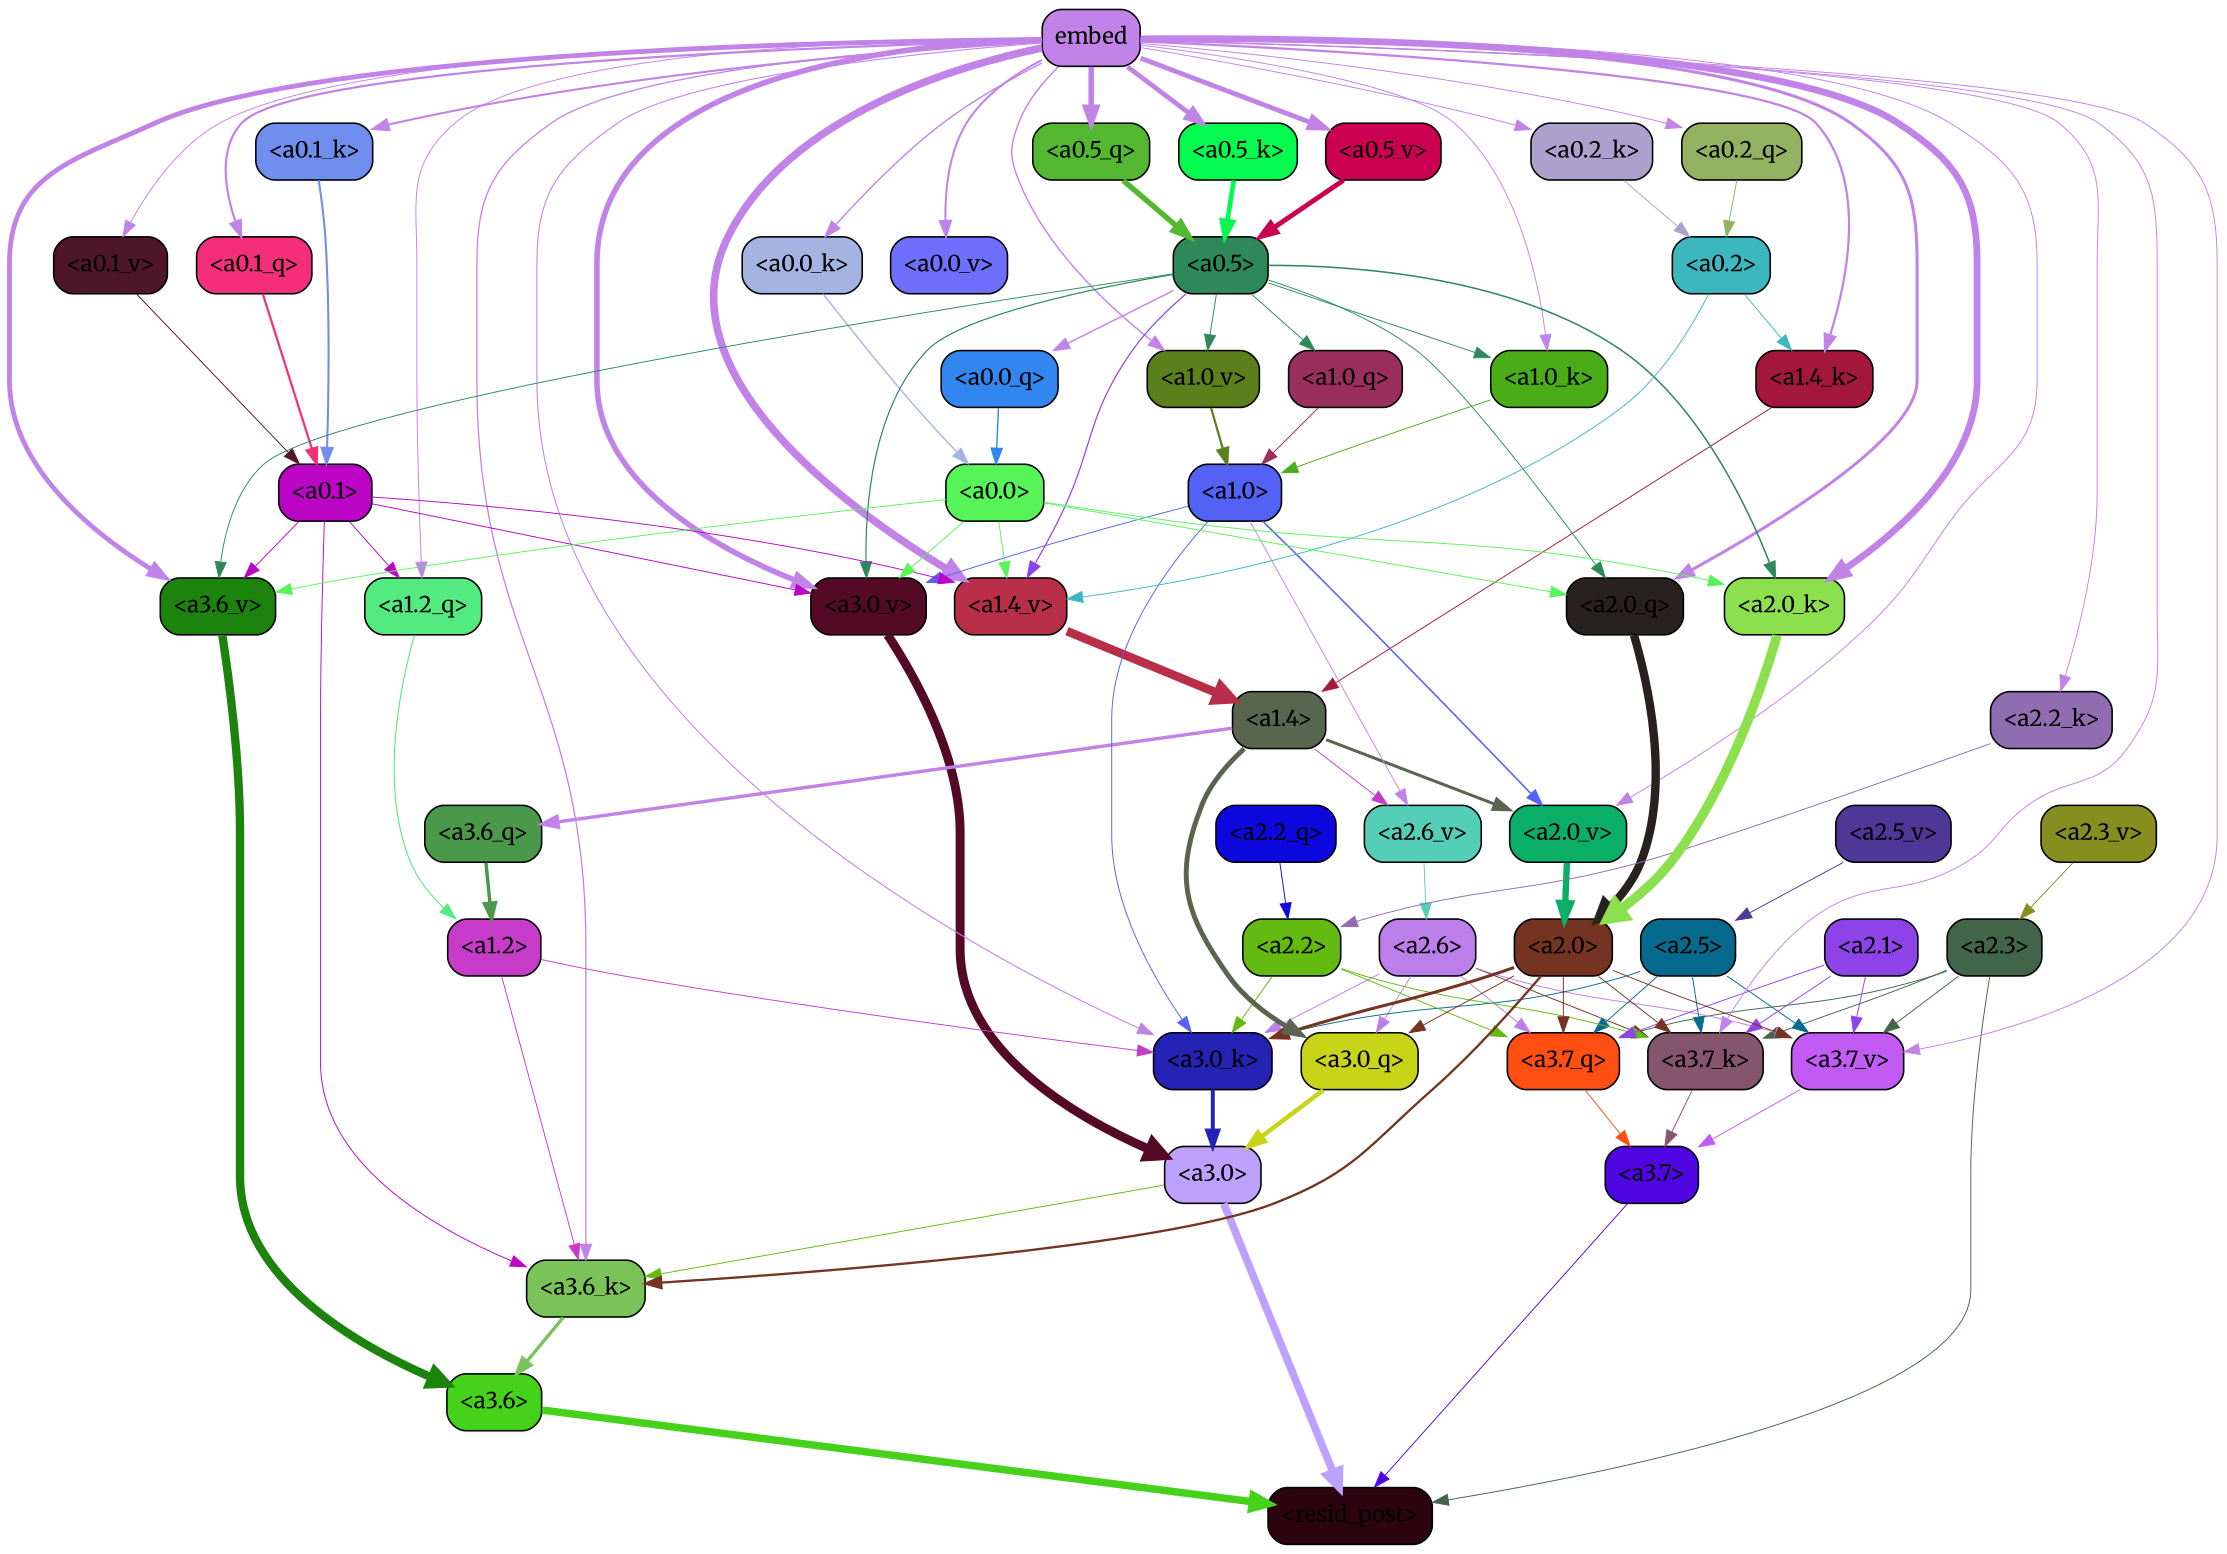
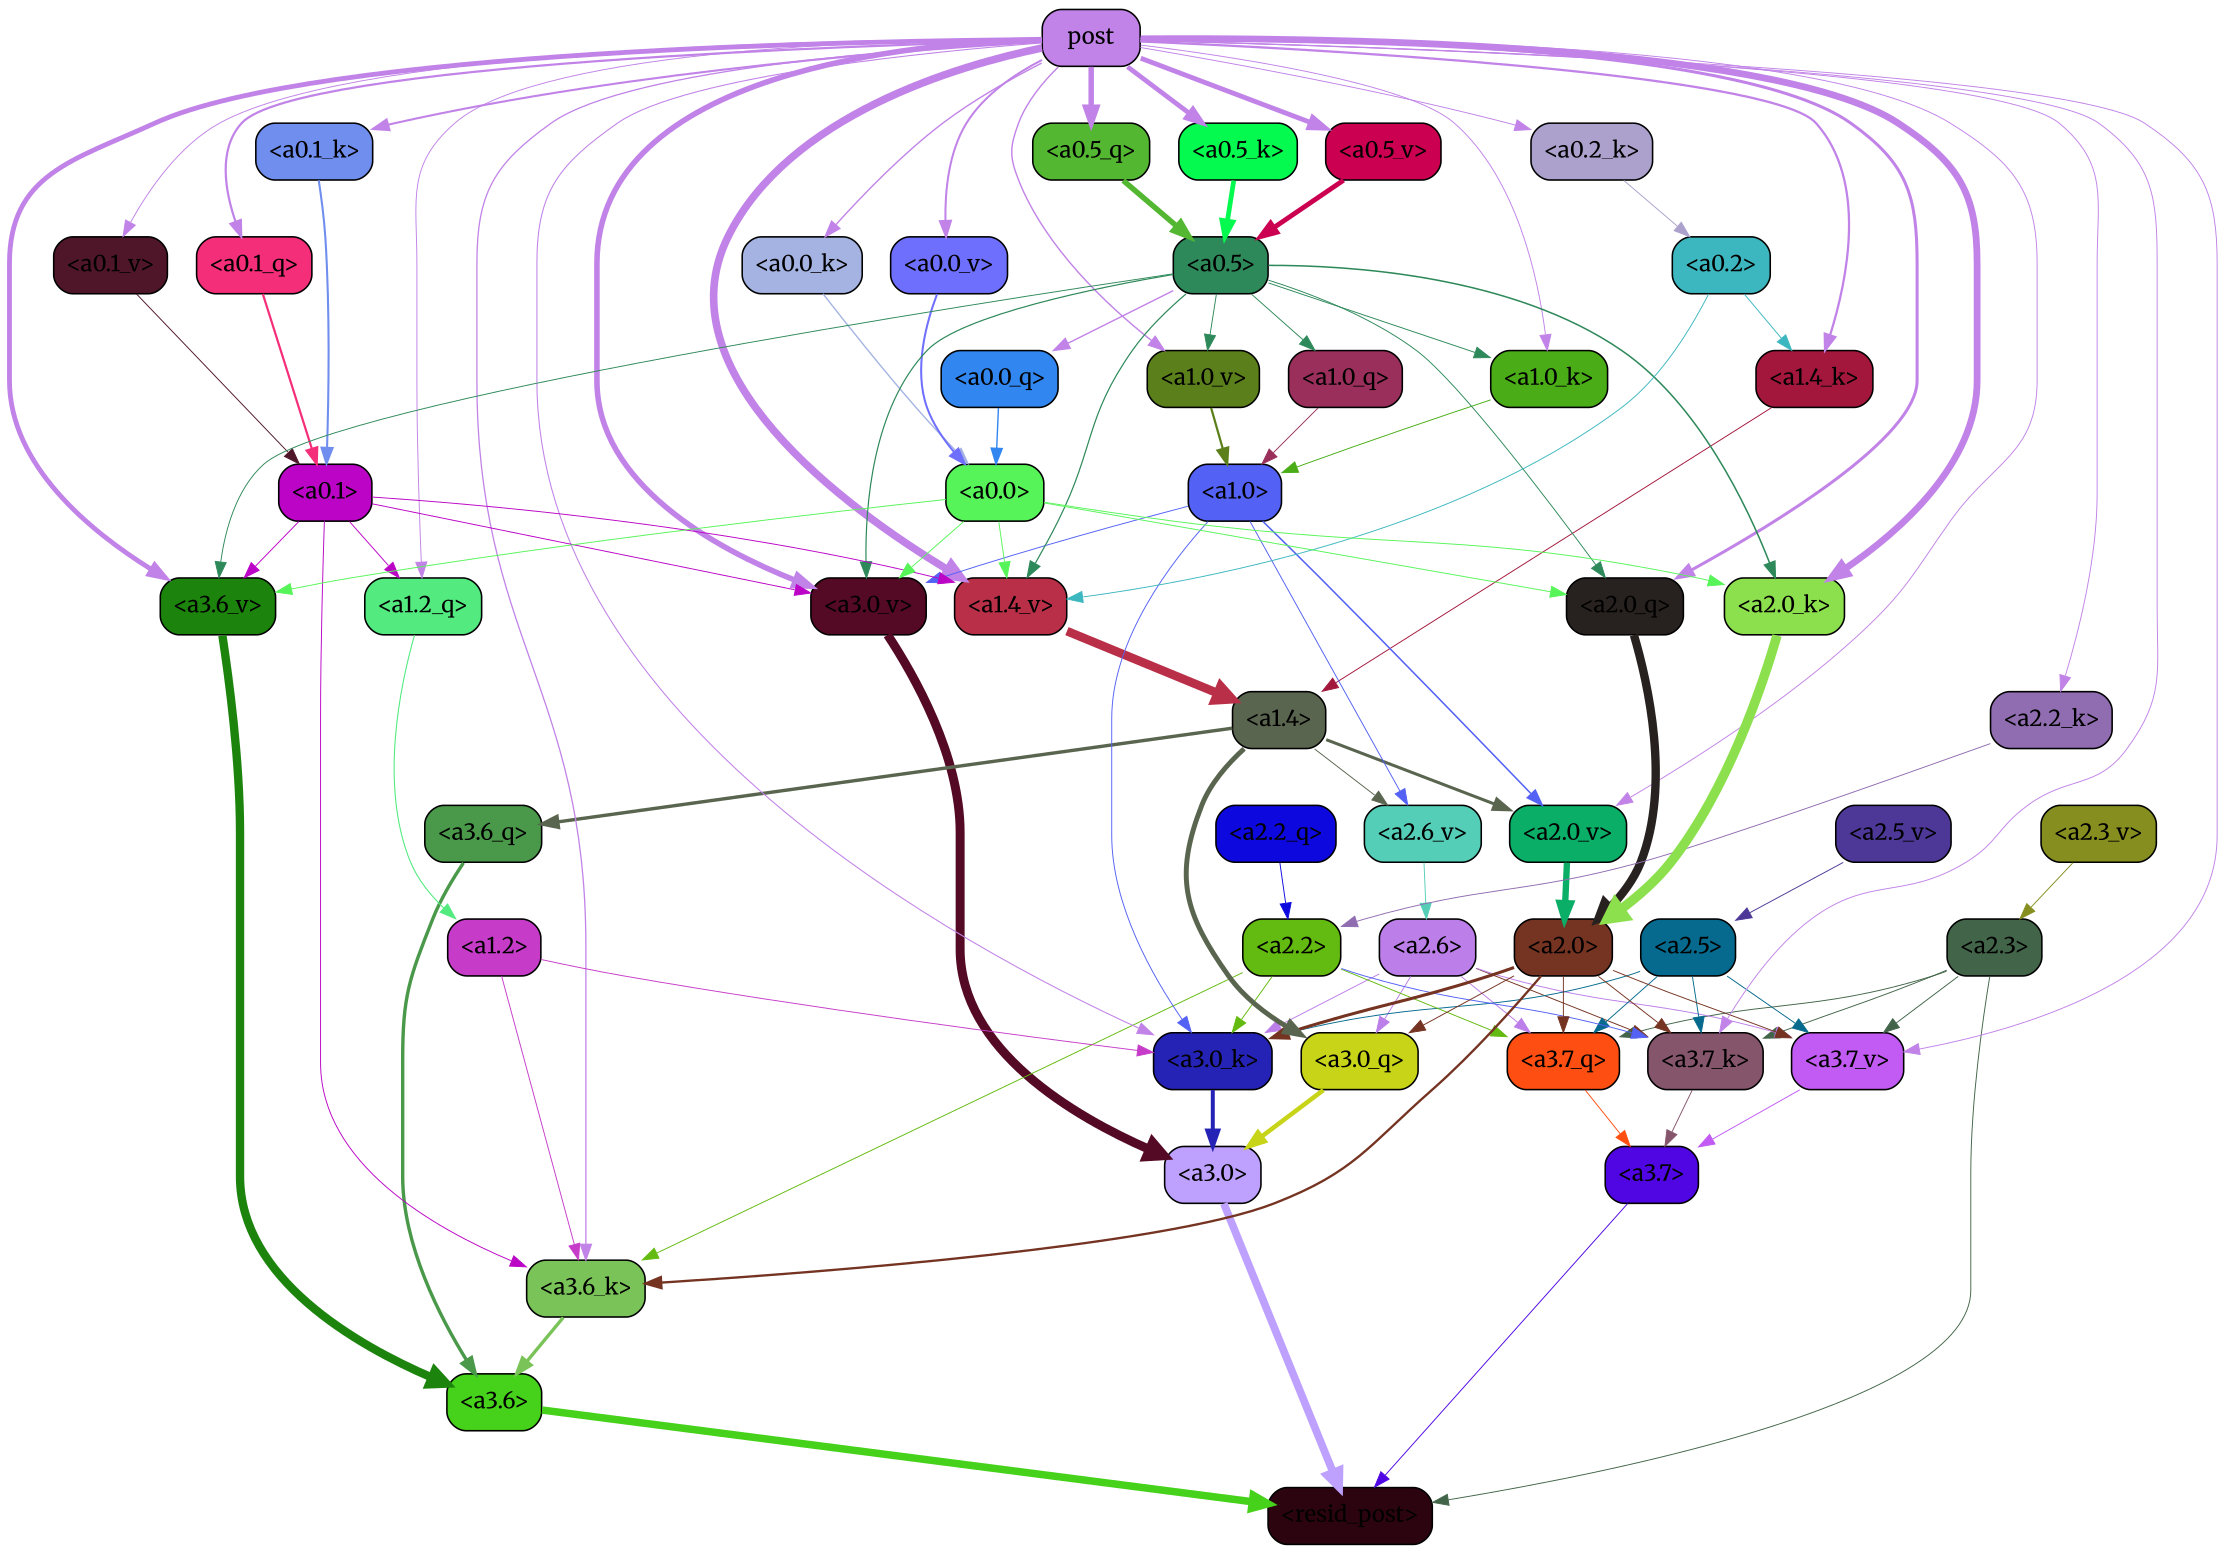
(1091, 38) -> (1091, 38)
(1742, 152) -> none
none -> (921, 376)
(1096, 420) -> (1096, 420)
(1325, 656) -> (1325, 656)
(1345, 772) -> (1345, 772)
(895, 775) -> (895, 775)
(488, 883) -> (403, 1112)
(1871, 948) -> none
(1530, 1010) -> (1530, 1010)
(913, 1229) -> (950, 1113)
